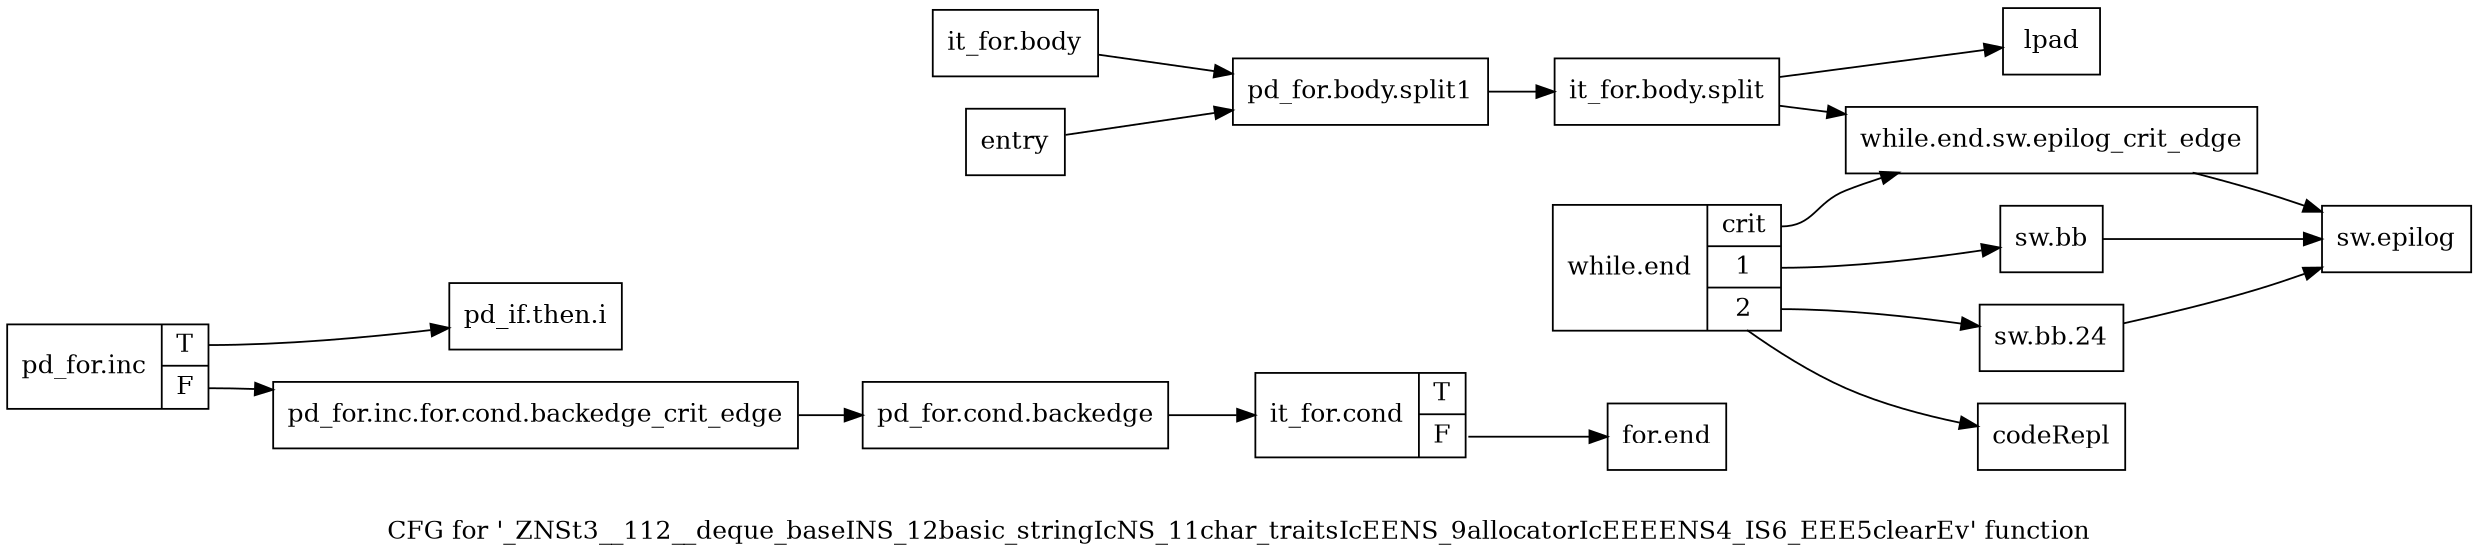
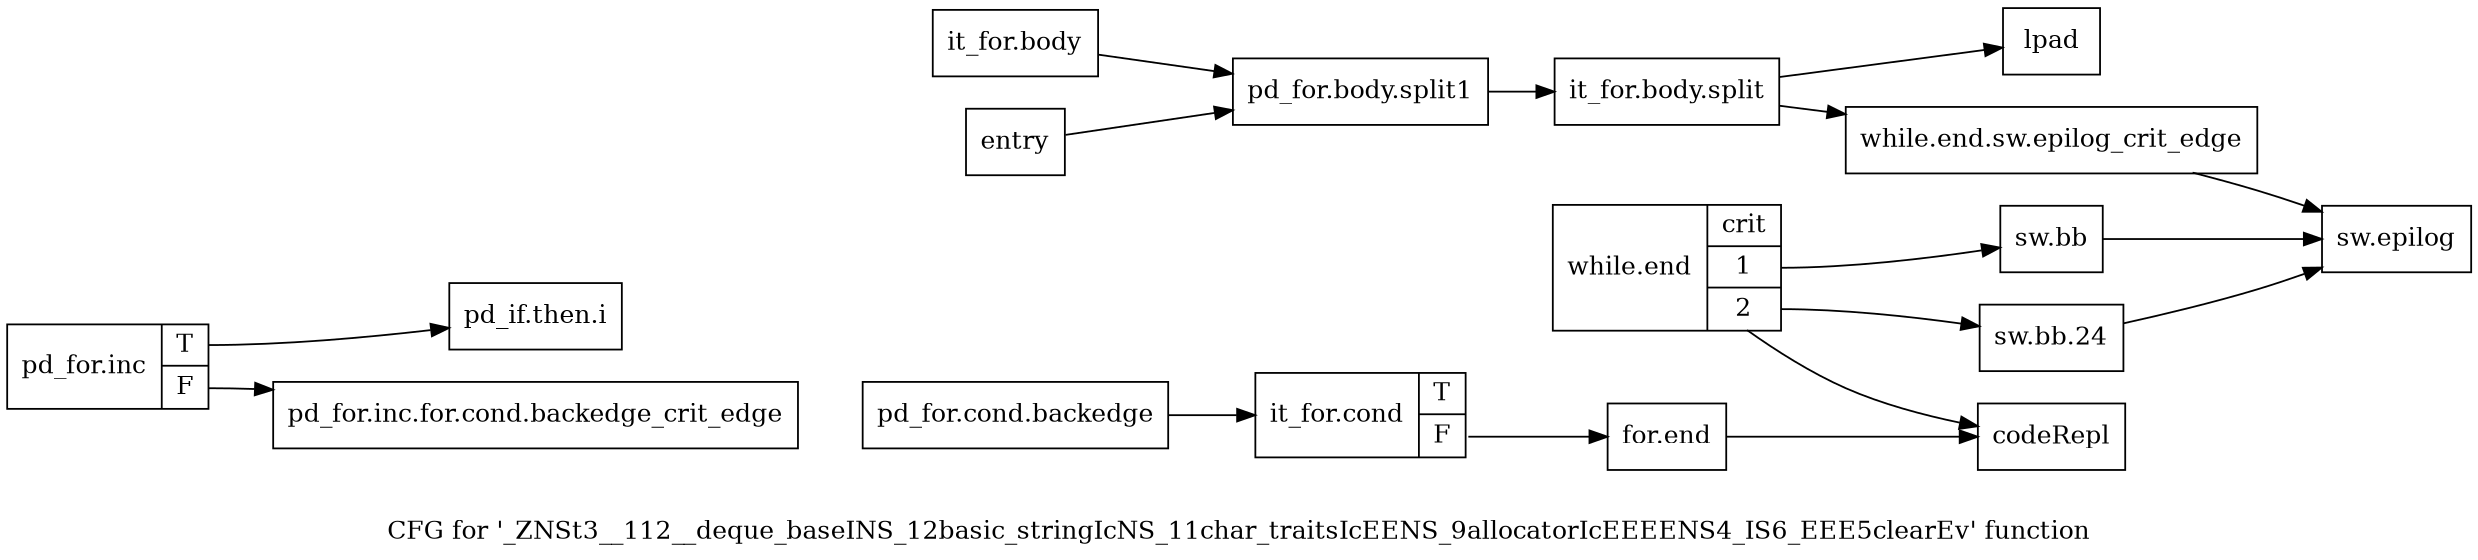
(1829, 200) -> none
(821, 415) -> none
none -> (1843, 437)
